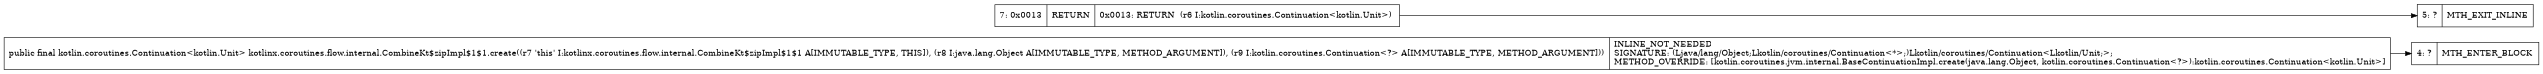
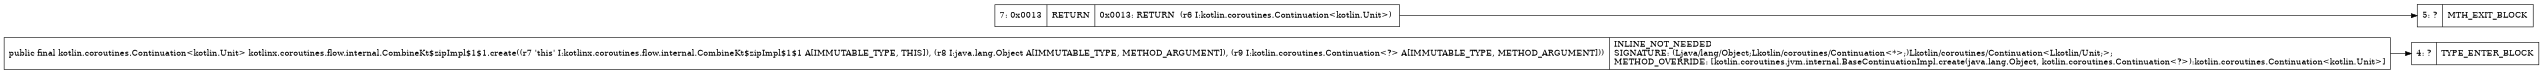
(2488, 15) -> (2488, 15)
(2487, 53) -> (2488, 53)
